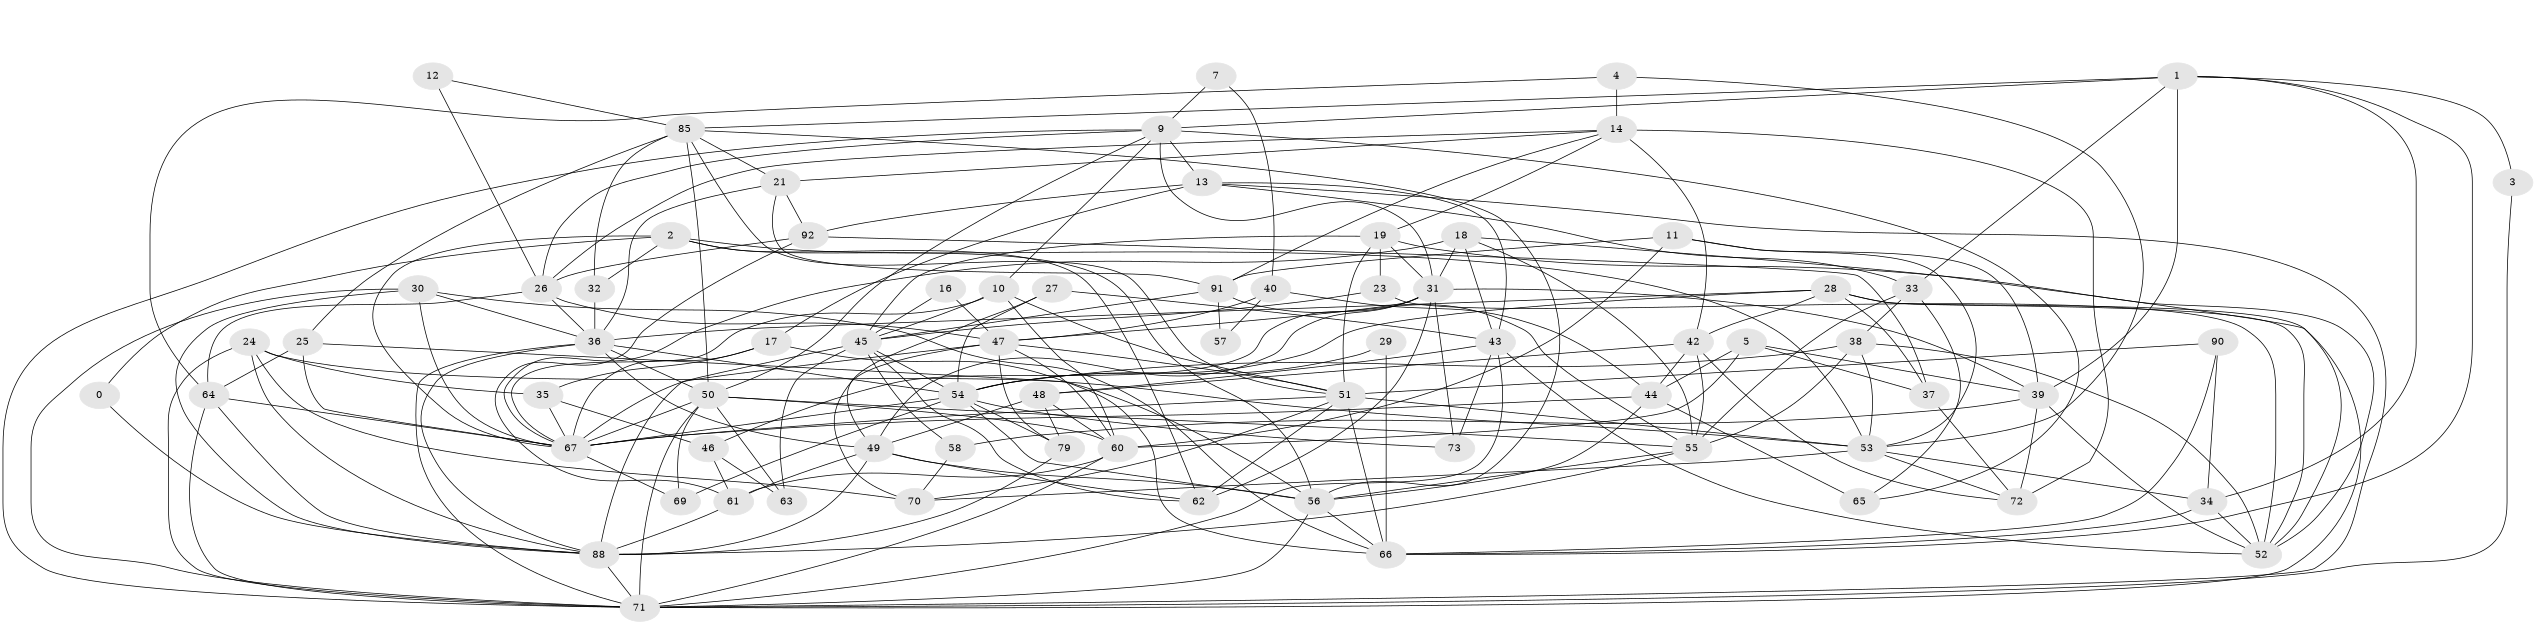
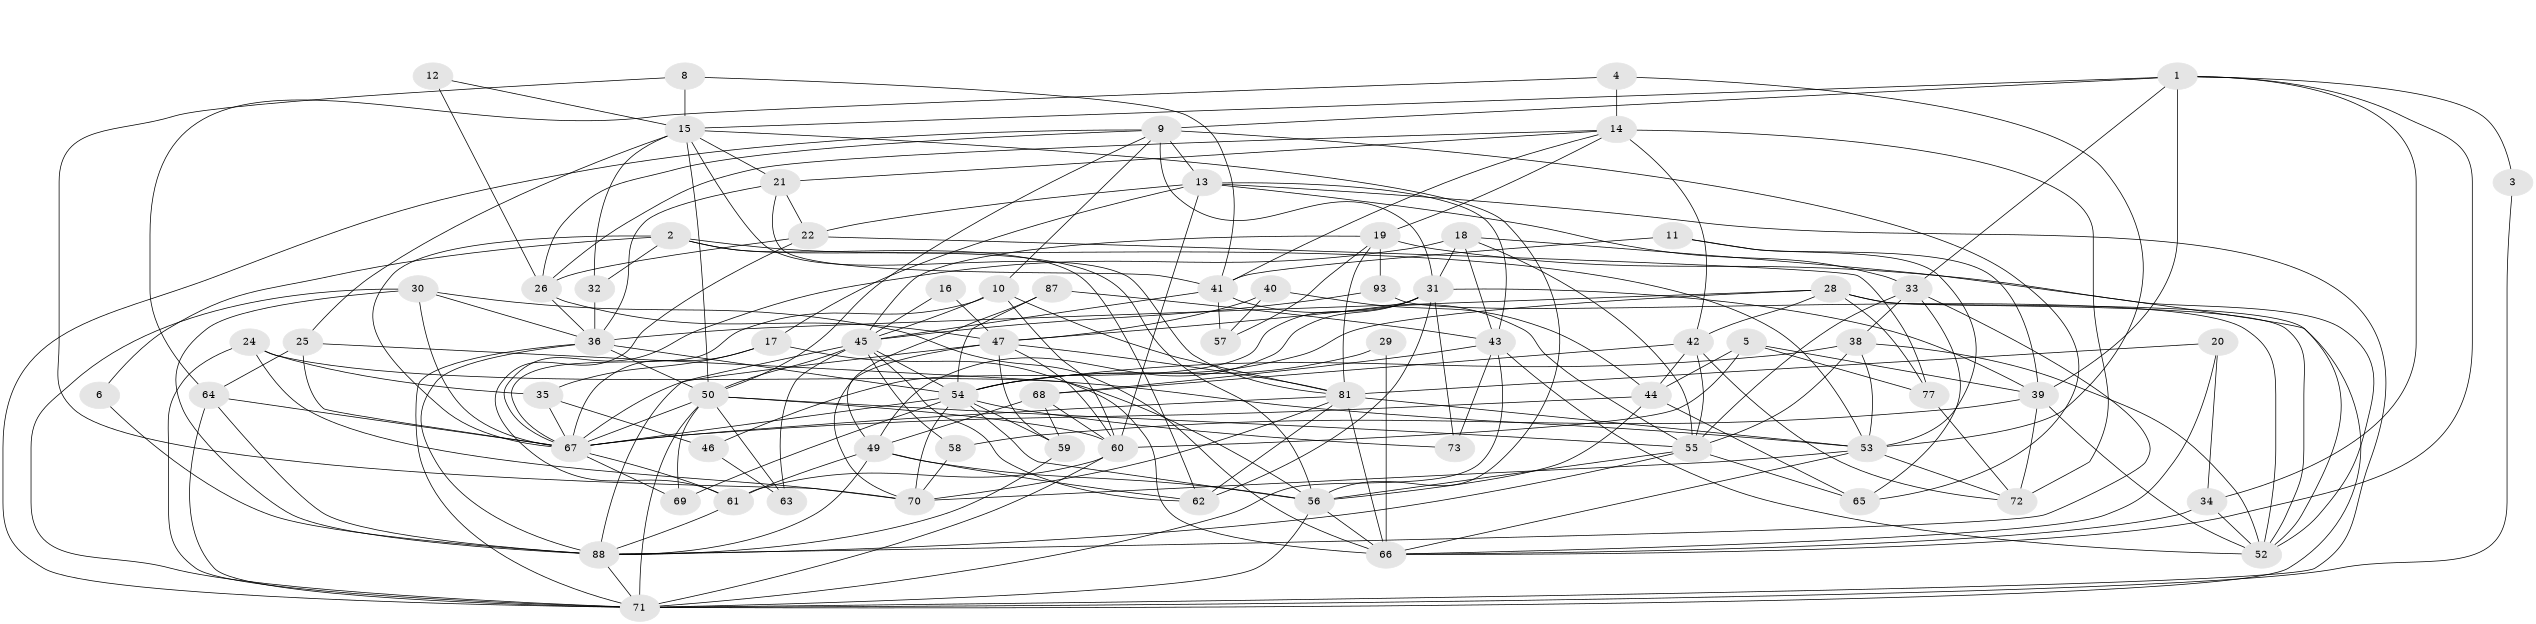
none -> (685, 76)
(1216, 76) -> none
(685, 129) -> (685, 129)
(808, 236) -> (808, 236)
(1407, 262) -> (1312, 291)
(1052, 289) -> (1052, 289)
(1218, 289) -> (1218, 289)
(1380, 289) -> (1380, 289)
(352, 305) -> none
(2218, 342) -> (2218, 342)
none -> (785, 368)
(100, 395) -> (100, 395)
(1040, 395) -> (1040, 395)
(1346, 395) -> (1346, 395)
(1420, 395) -> (1168, 292)
(1929, 395) -> (1929, 395)
(721, 423) -> none
none -> (925, 445)
(1065, 449) -> (1065, 449)
(721, 475) -> (651, 470)
none -> (1776, 475)
(2037, 475) -> (1627, 502)
(388, 493) -> (1533, 537)
